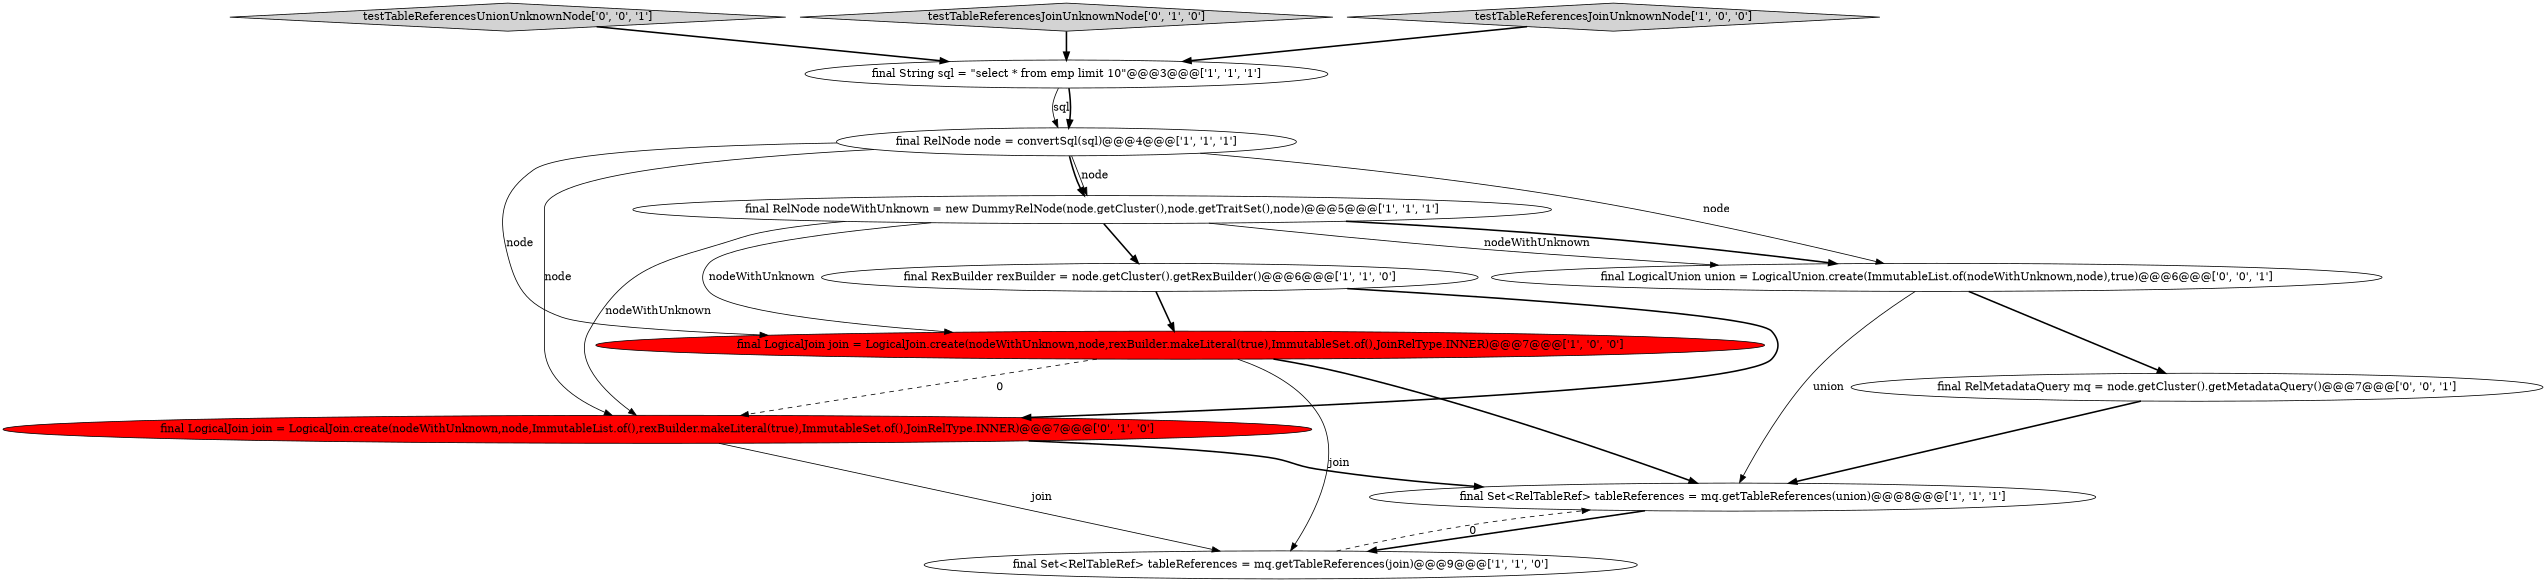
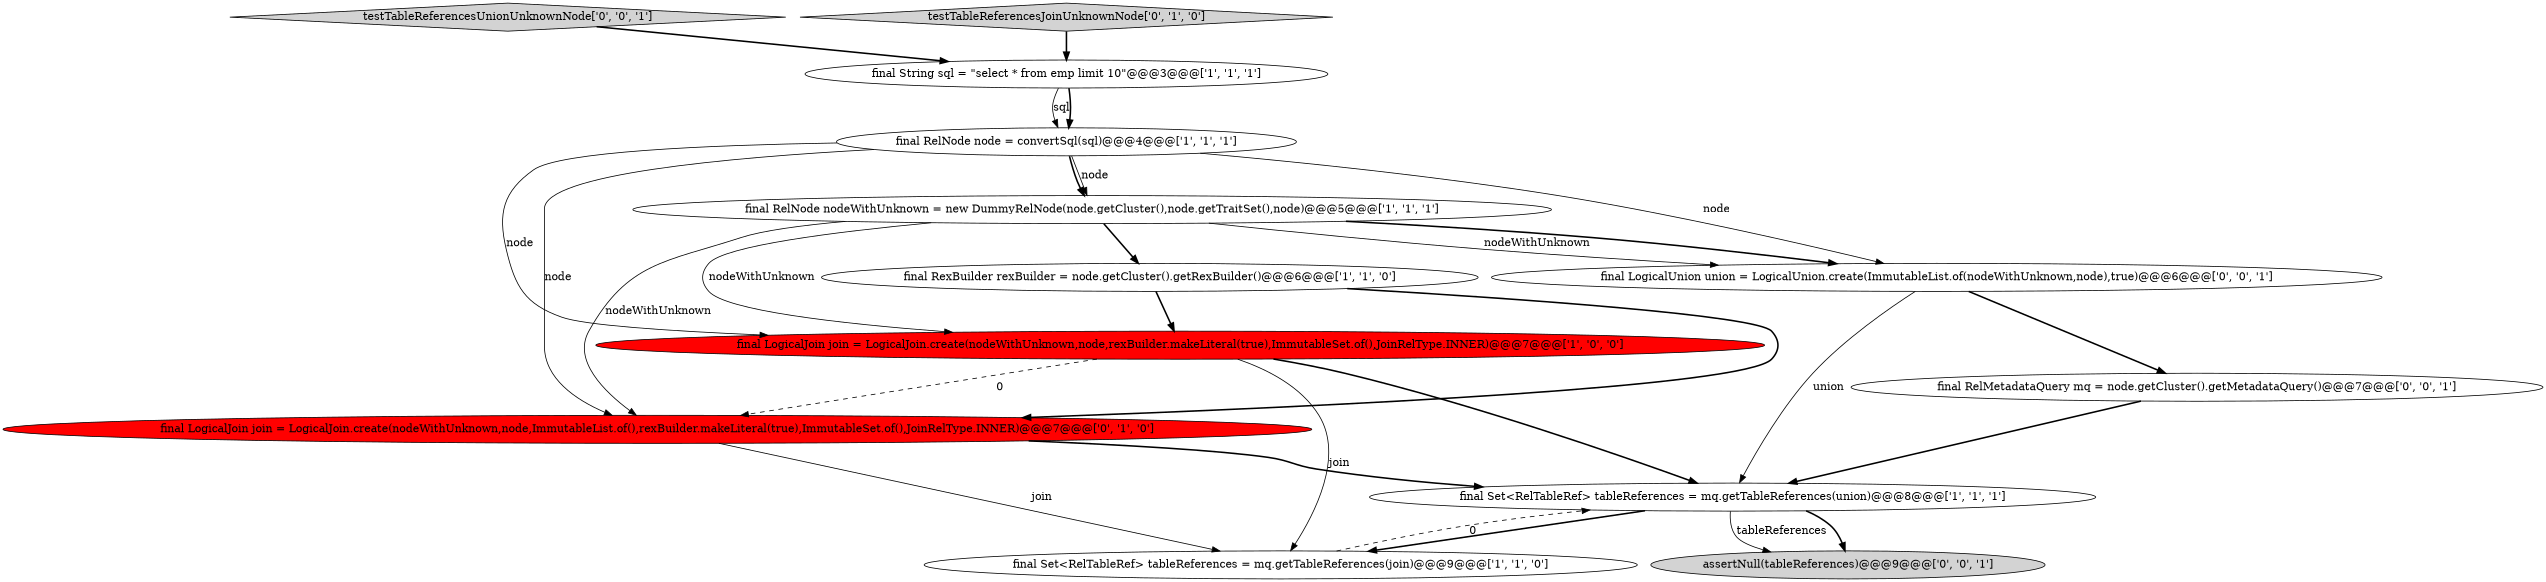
(1613, 17) -> none
none -> (1848, 565)
